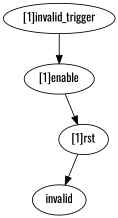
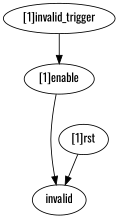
(70, 105) -> (51, 135)
